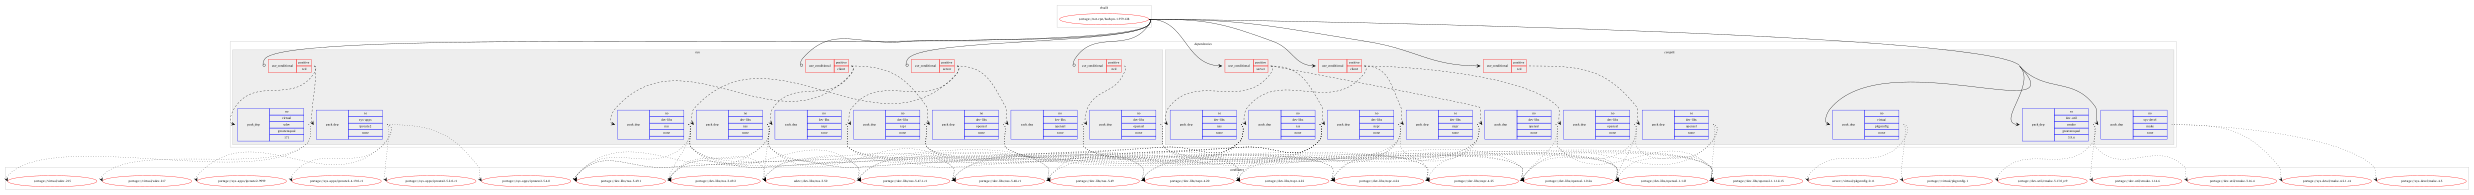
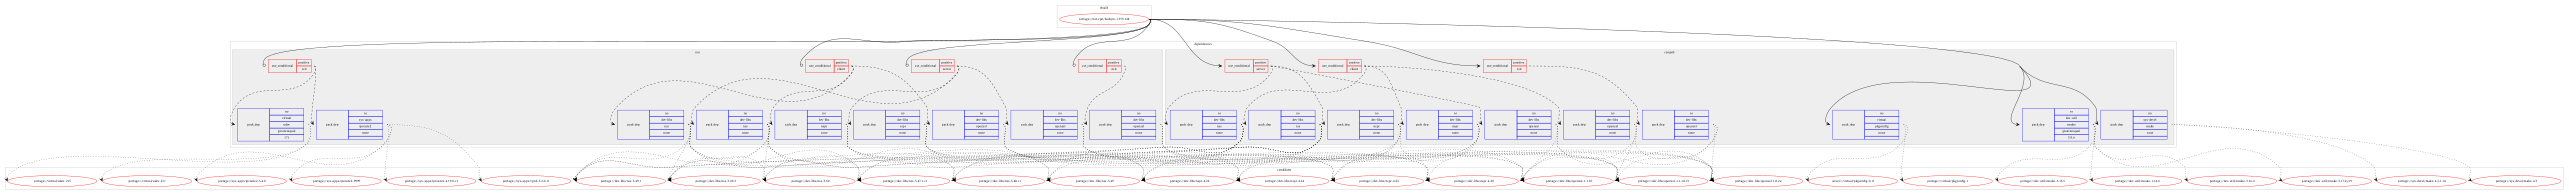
(431, 181) -> (526, 181)
(811, 181) -> (811, 181)
none -> (2043, 181)
